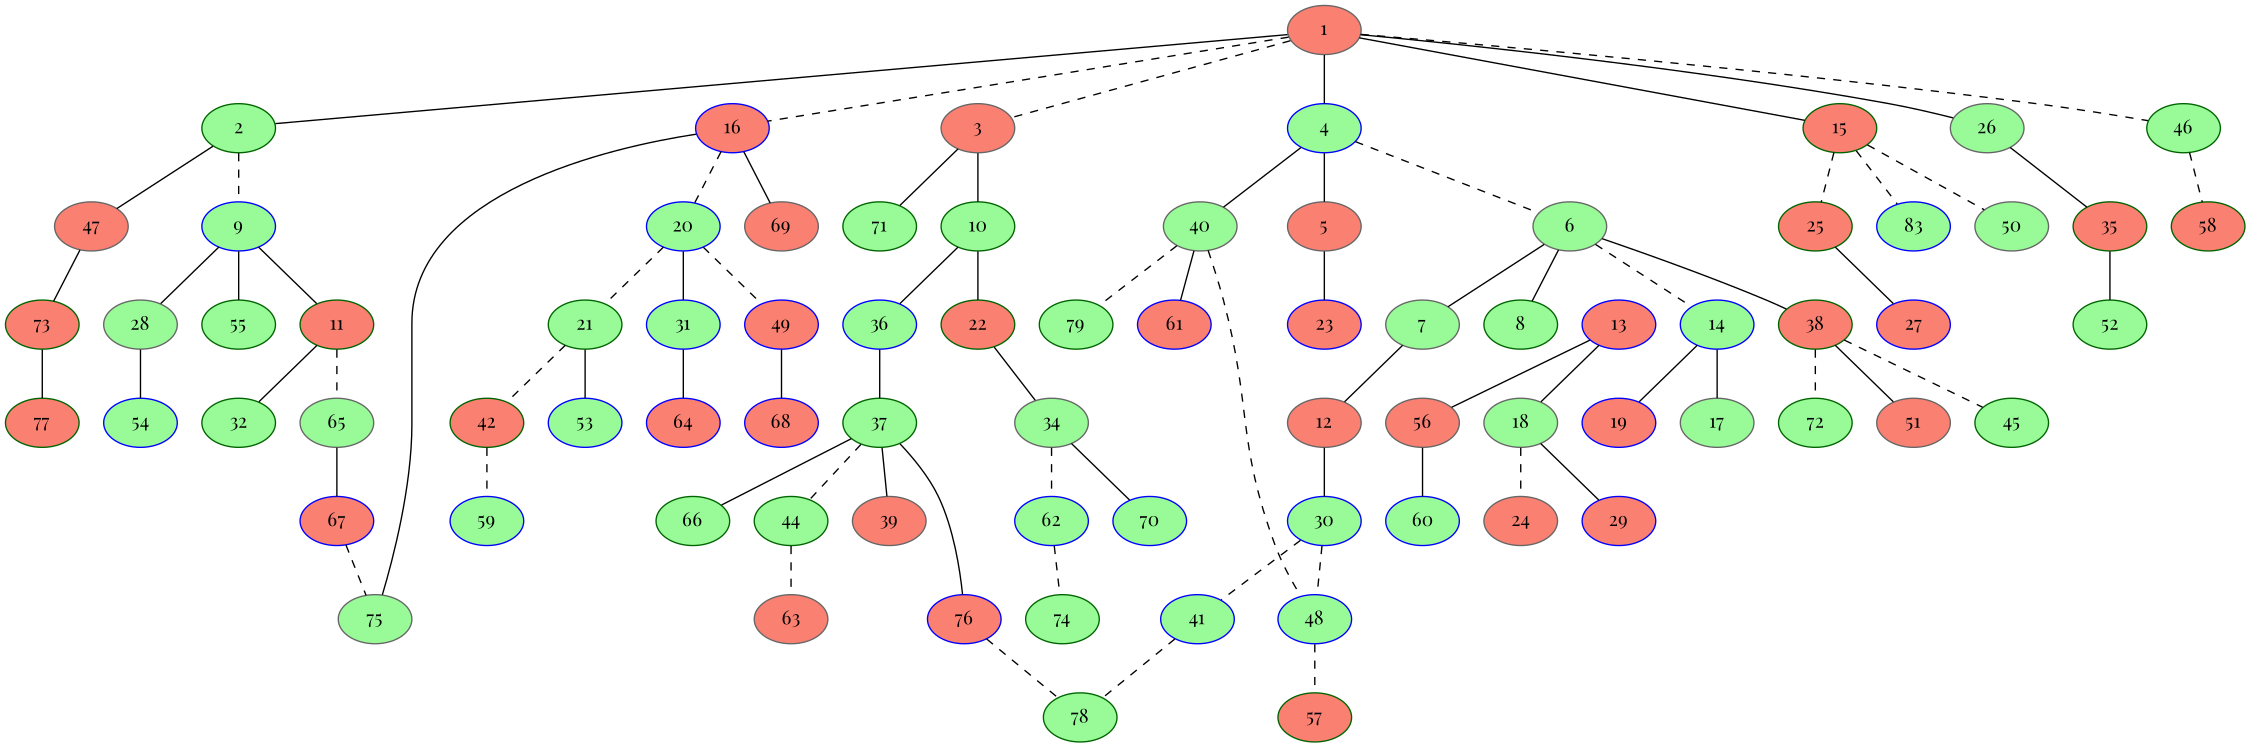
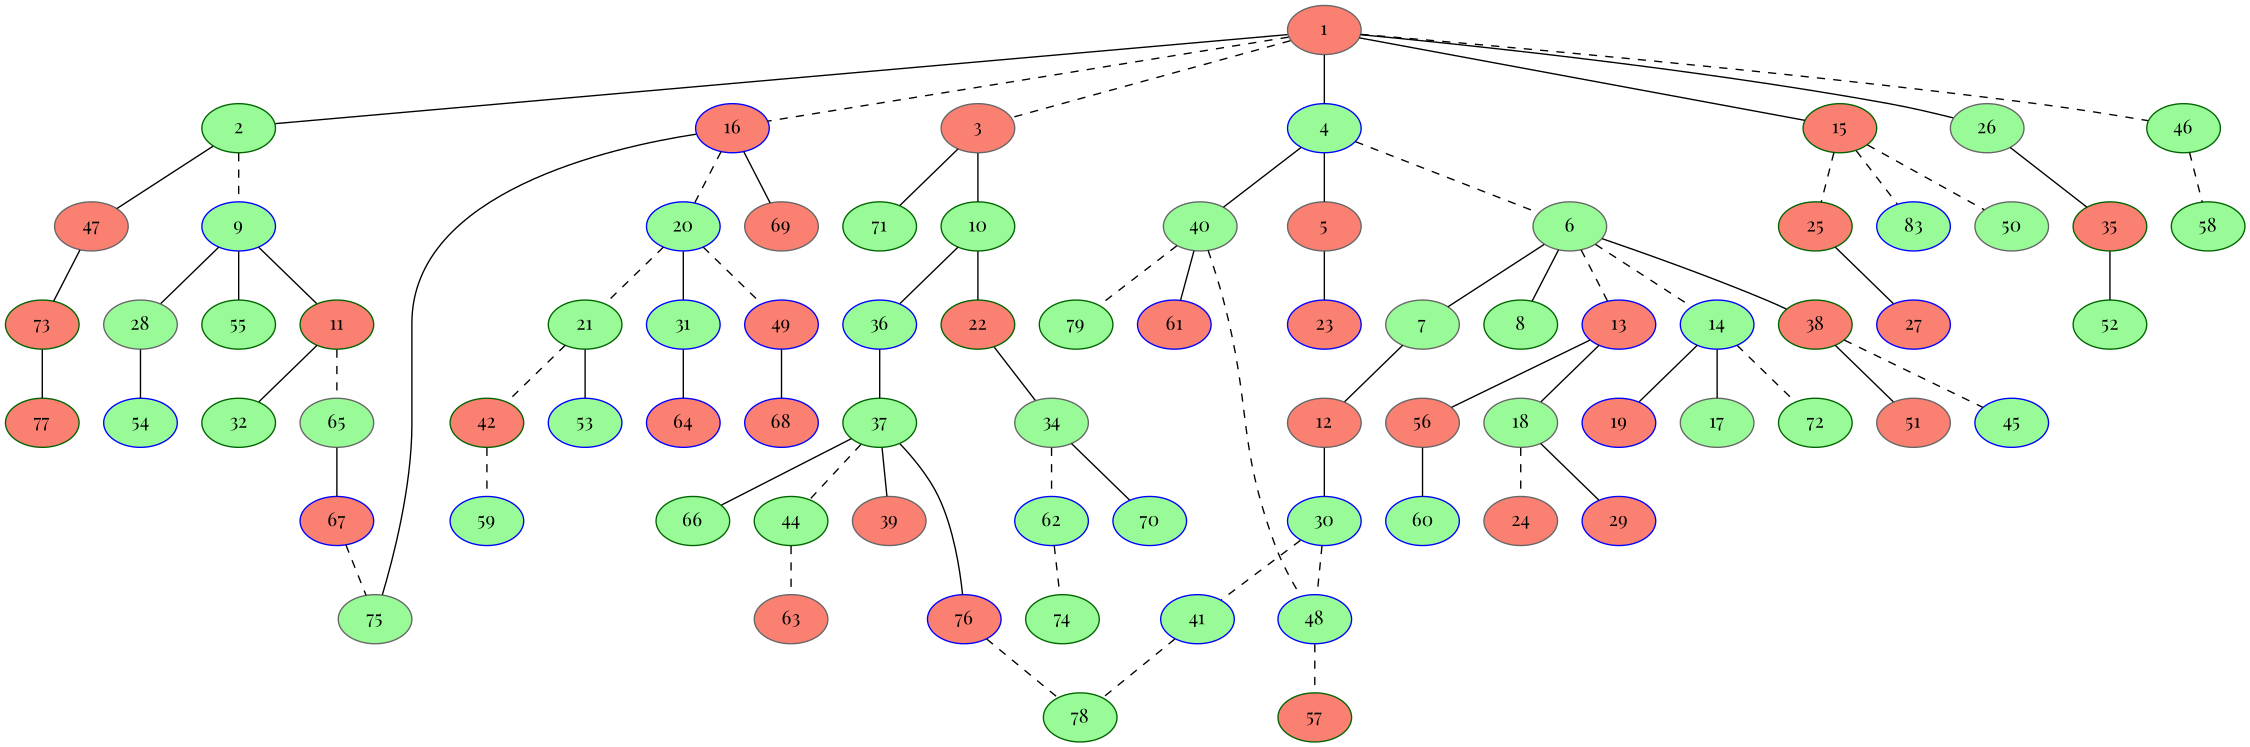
(2208, 226) -> (2208, 226)
none -> (1594, 276)
(1815, 374) -> (1766, 374)
(2012, 423) -> (2012, 423)
